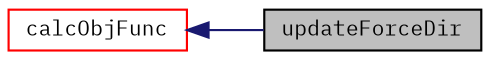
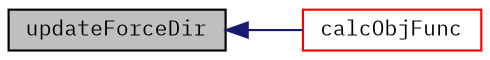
(236, 30) -> (275, 30)
